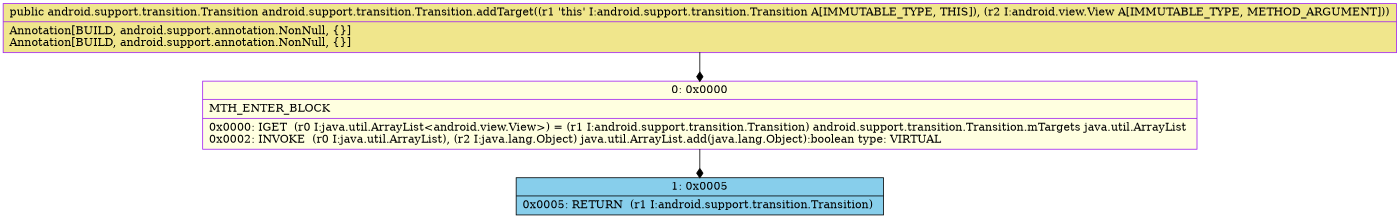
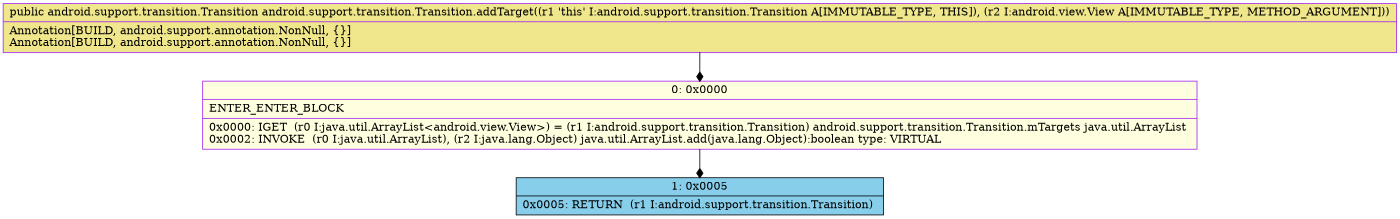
(270, 108) -> (277, 108)
